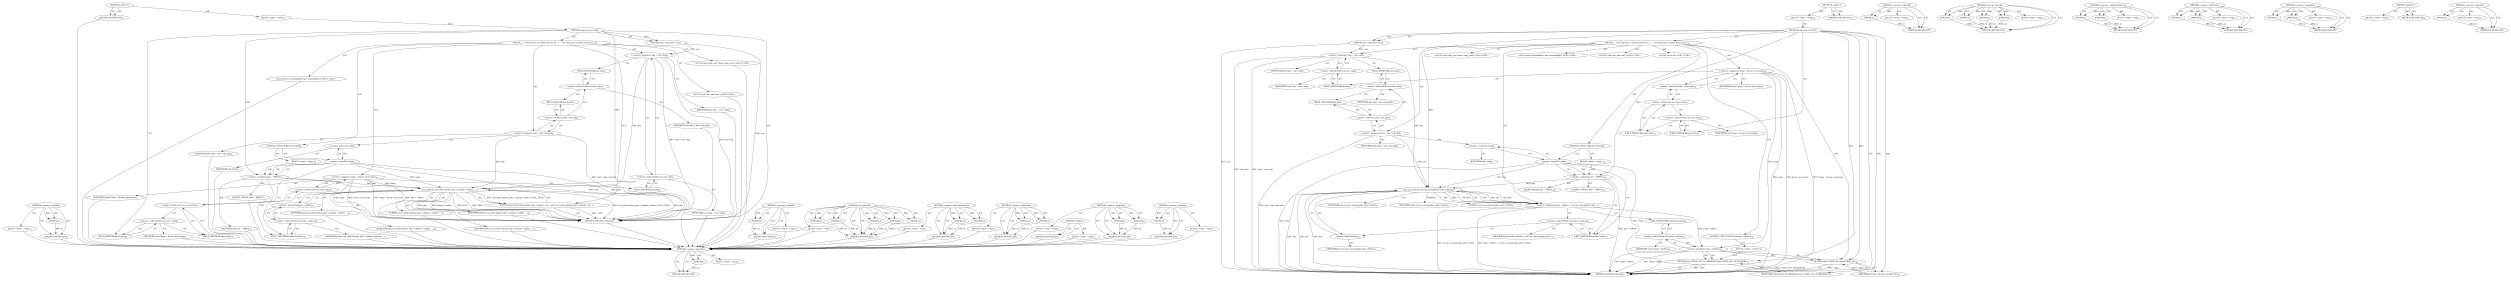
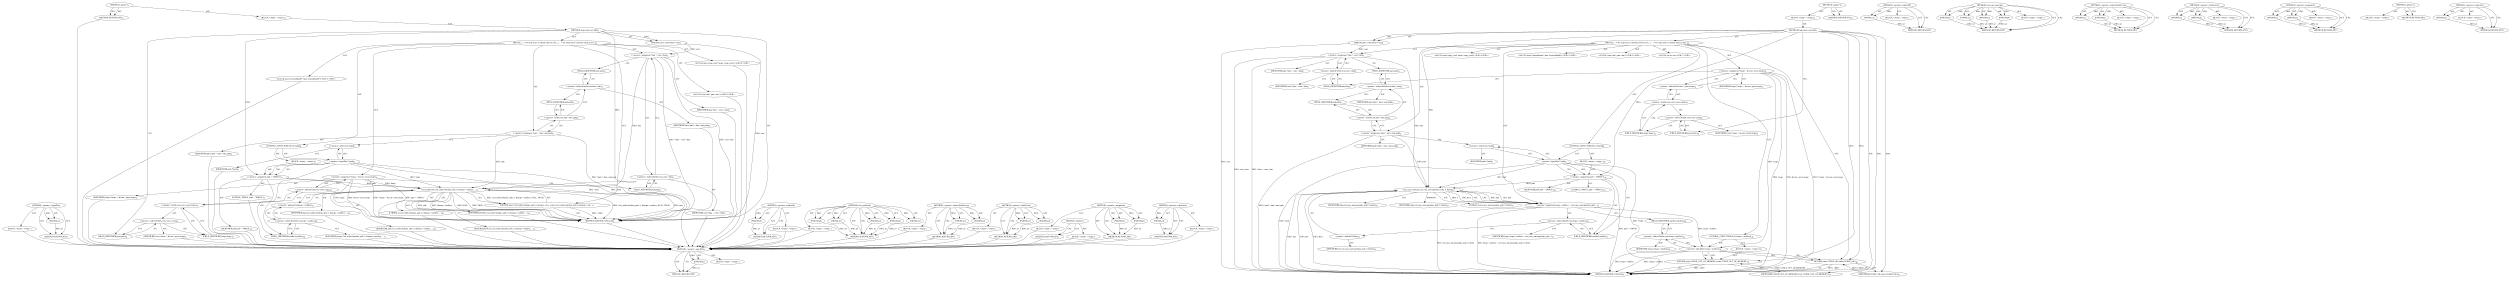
(1337, 197) -> none
none -> (1718, 243)
